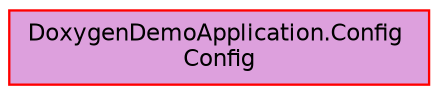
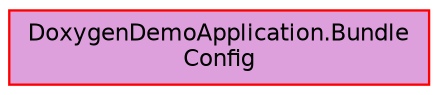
(219, 48) -> (219, 48)
